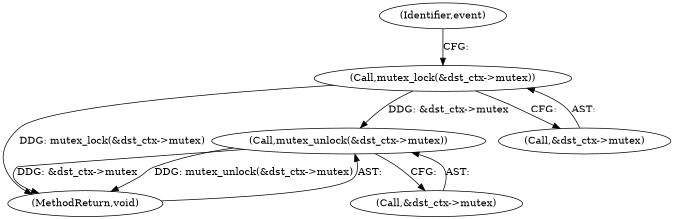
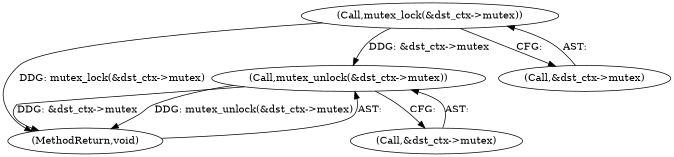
(443, 16) -> none
